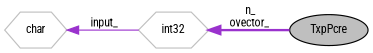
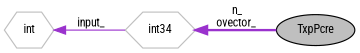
(36, 30) -> (29, 30)
(174, 30) -> (160, 30)
